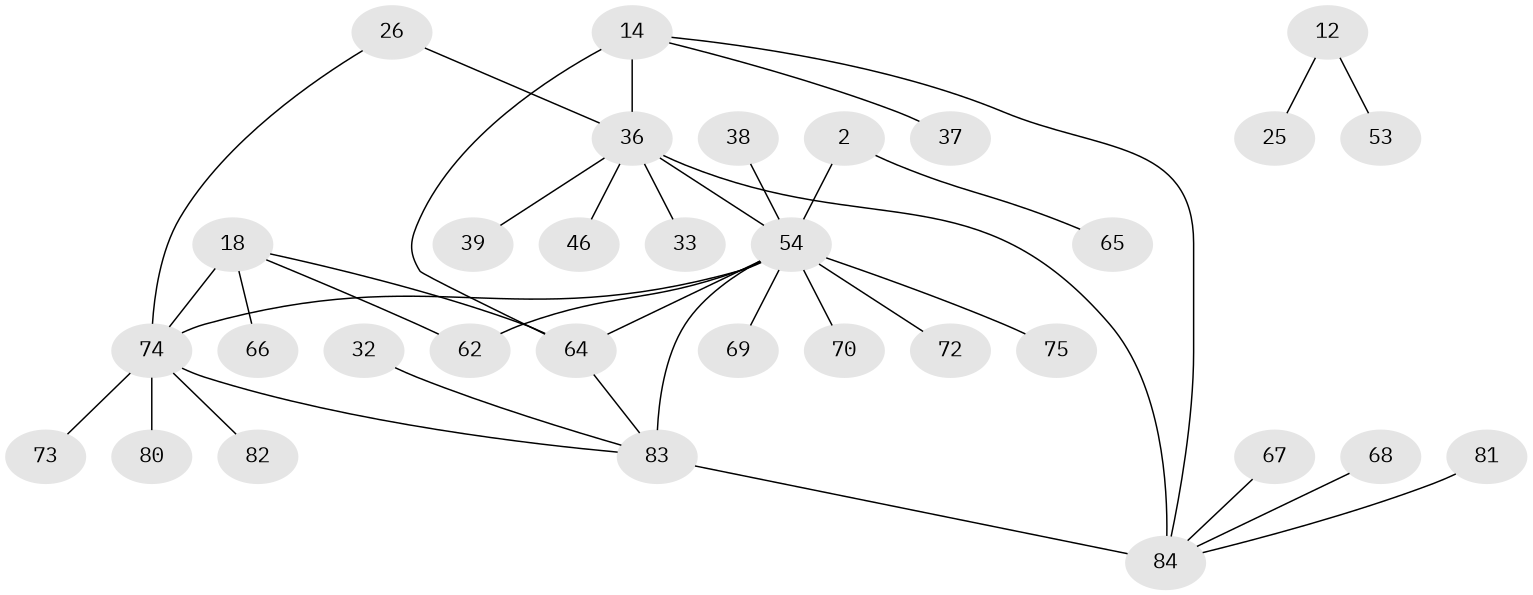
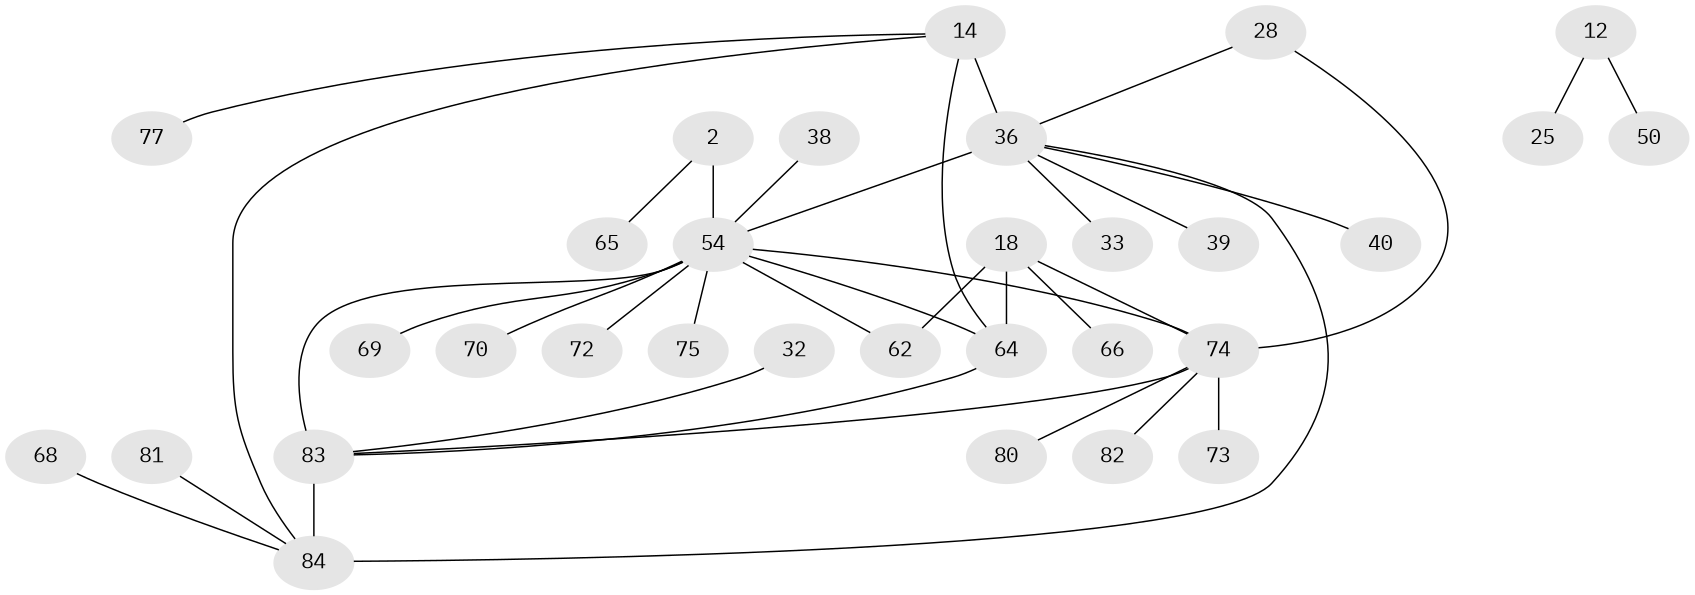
(392, 32) -> (1266, 32)
(950, 139) -> (152, 139)
(1381, 139) -> (1649, 139)
(579, 245) -> (1381, 245)
(1275, 457) -> none
